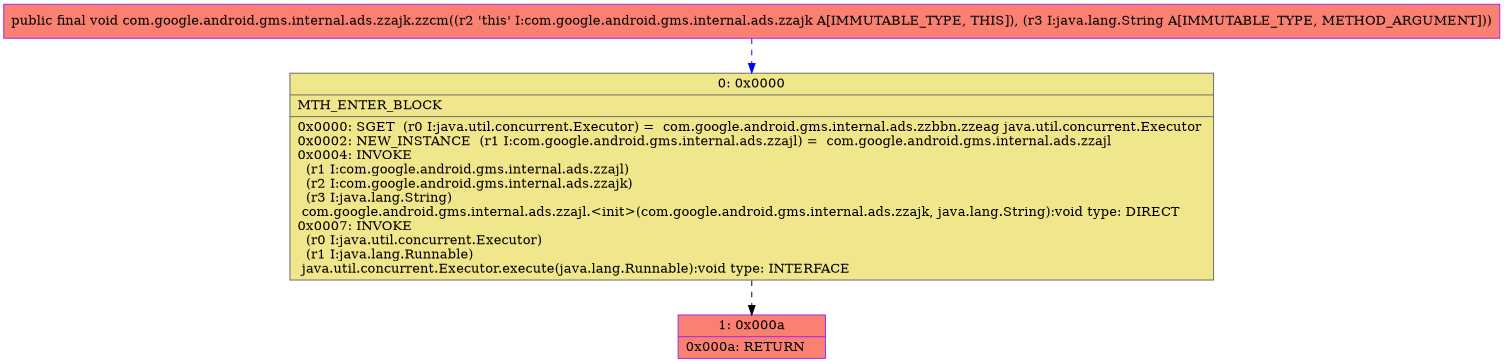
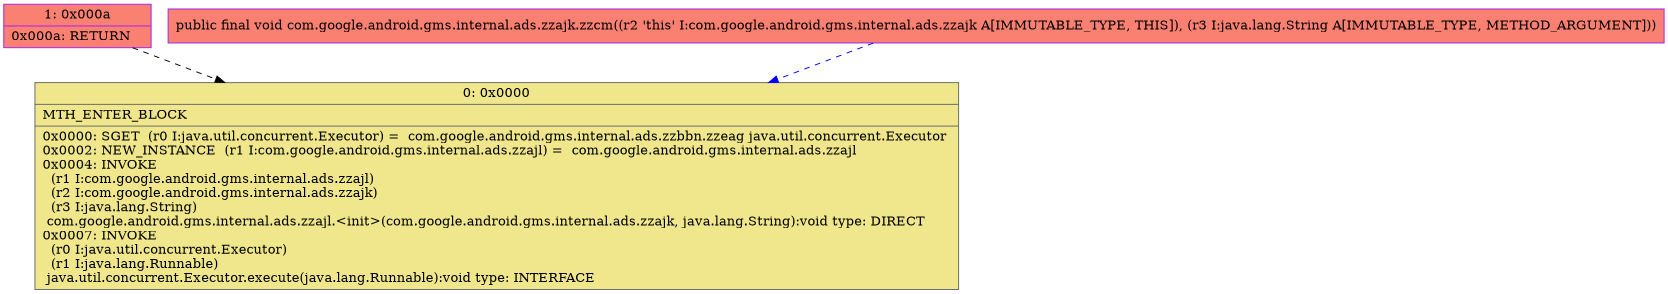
(752, 293) -> (174, 63)
